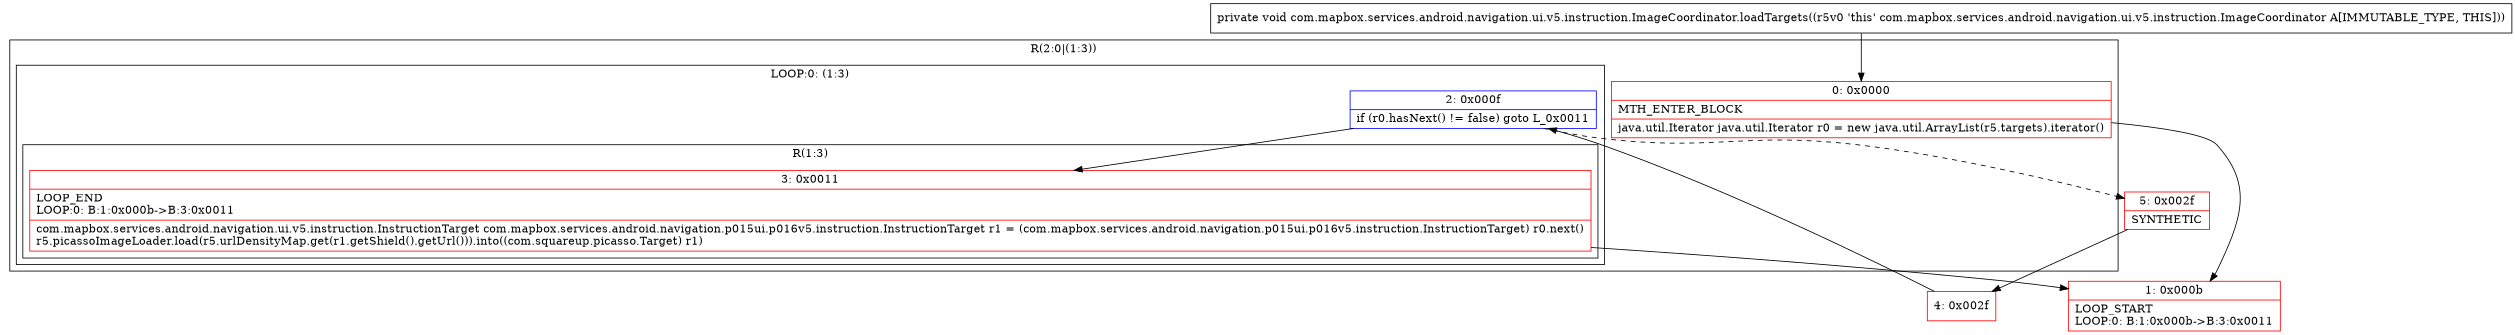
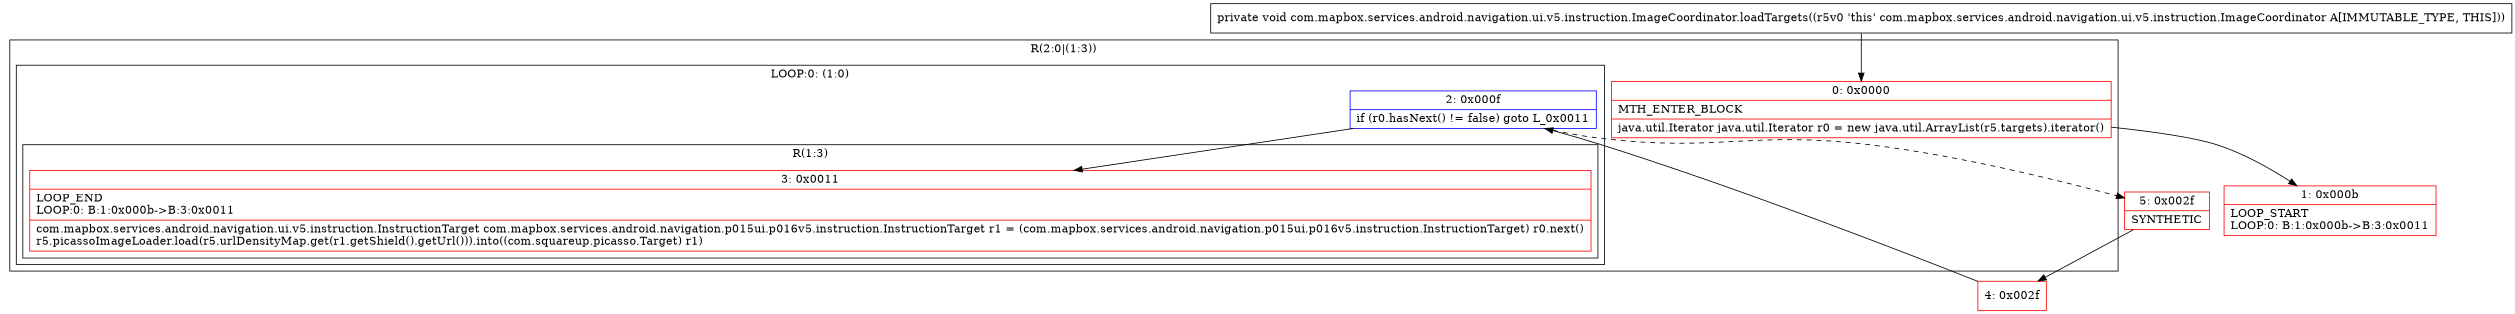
(810, 75) -> (810, 75)
(1826, 265) -> none
